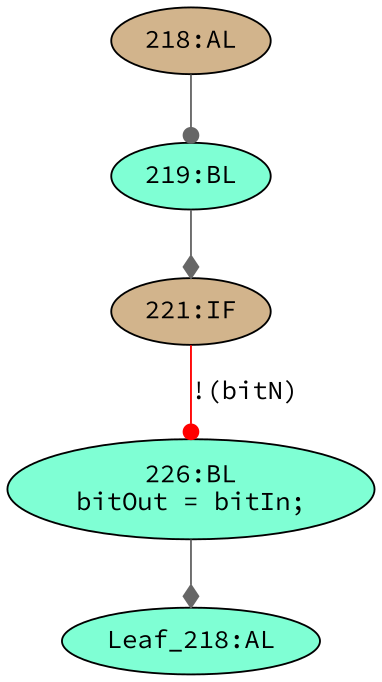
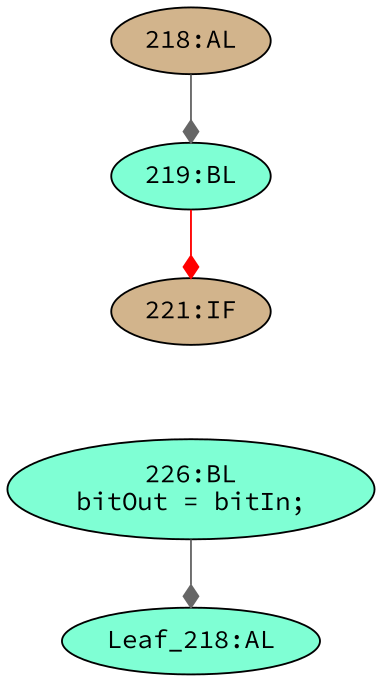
(191, 101) -> (191, 101)
(191, 233) -> (191, 233)
(191, 385) -> none
